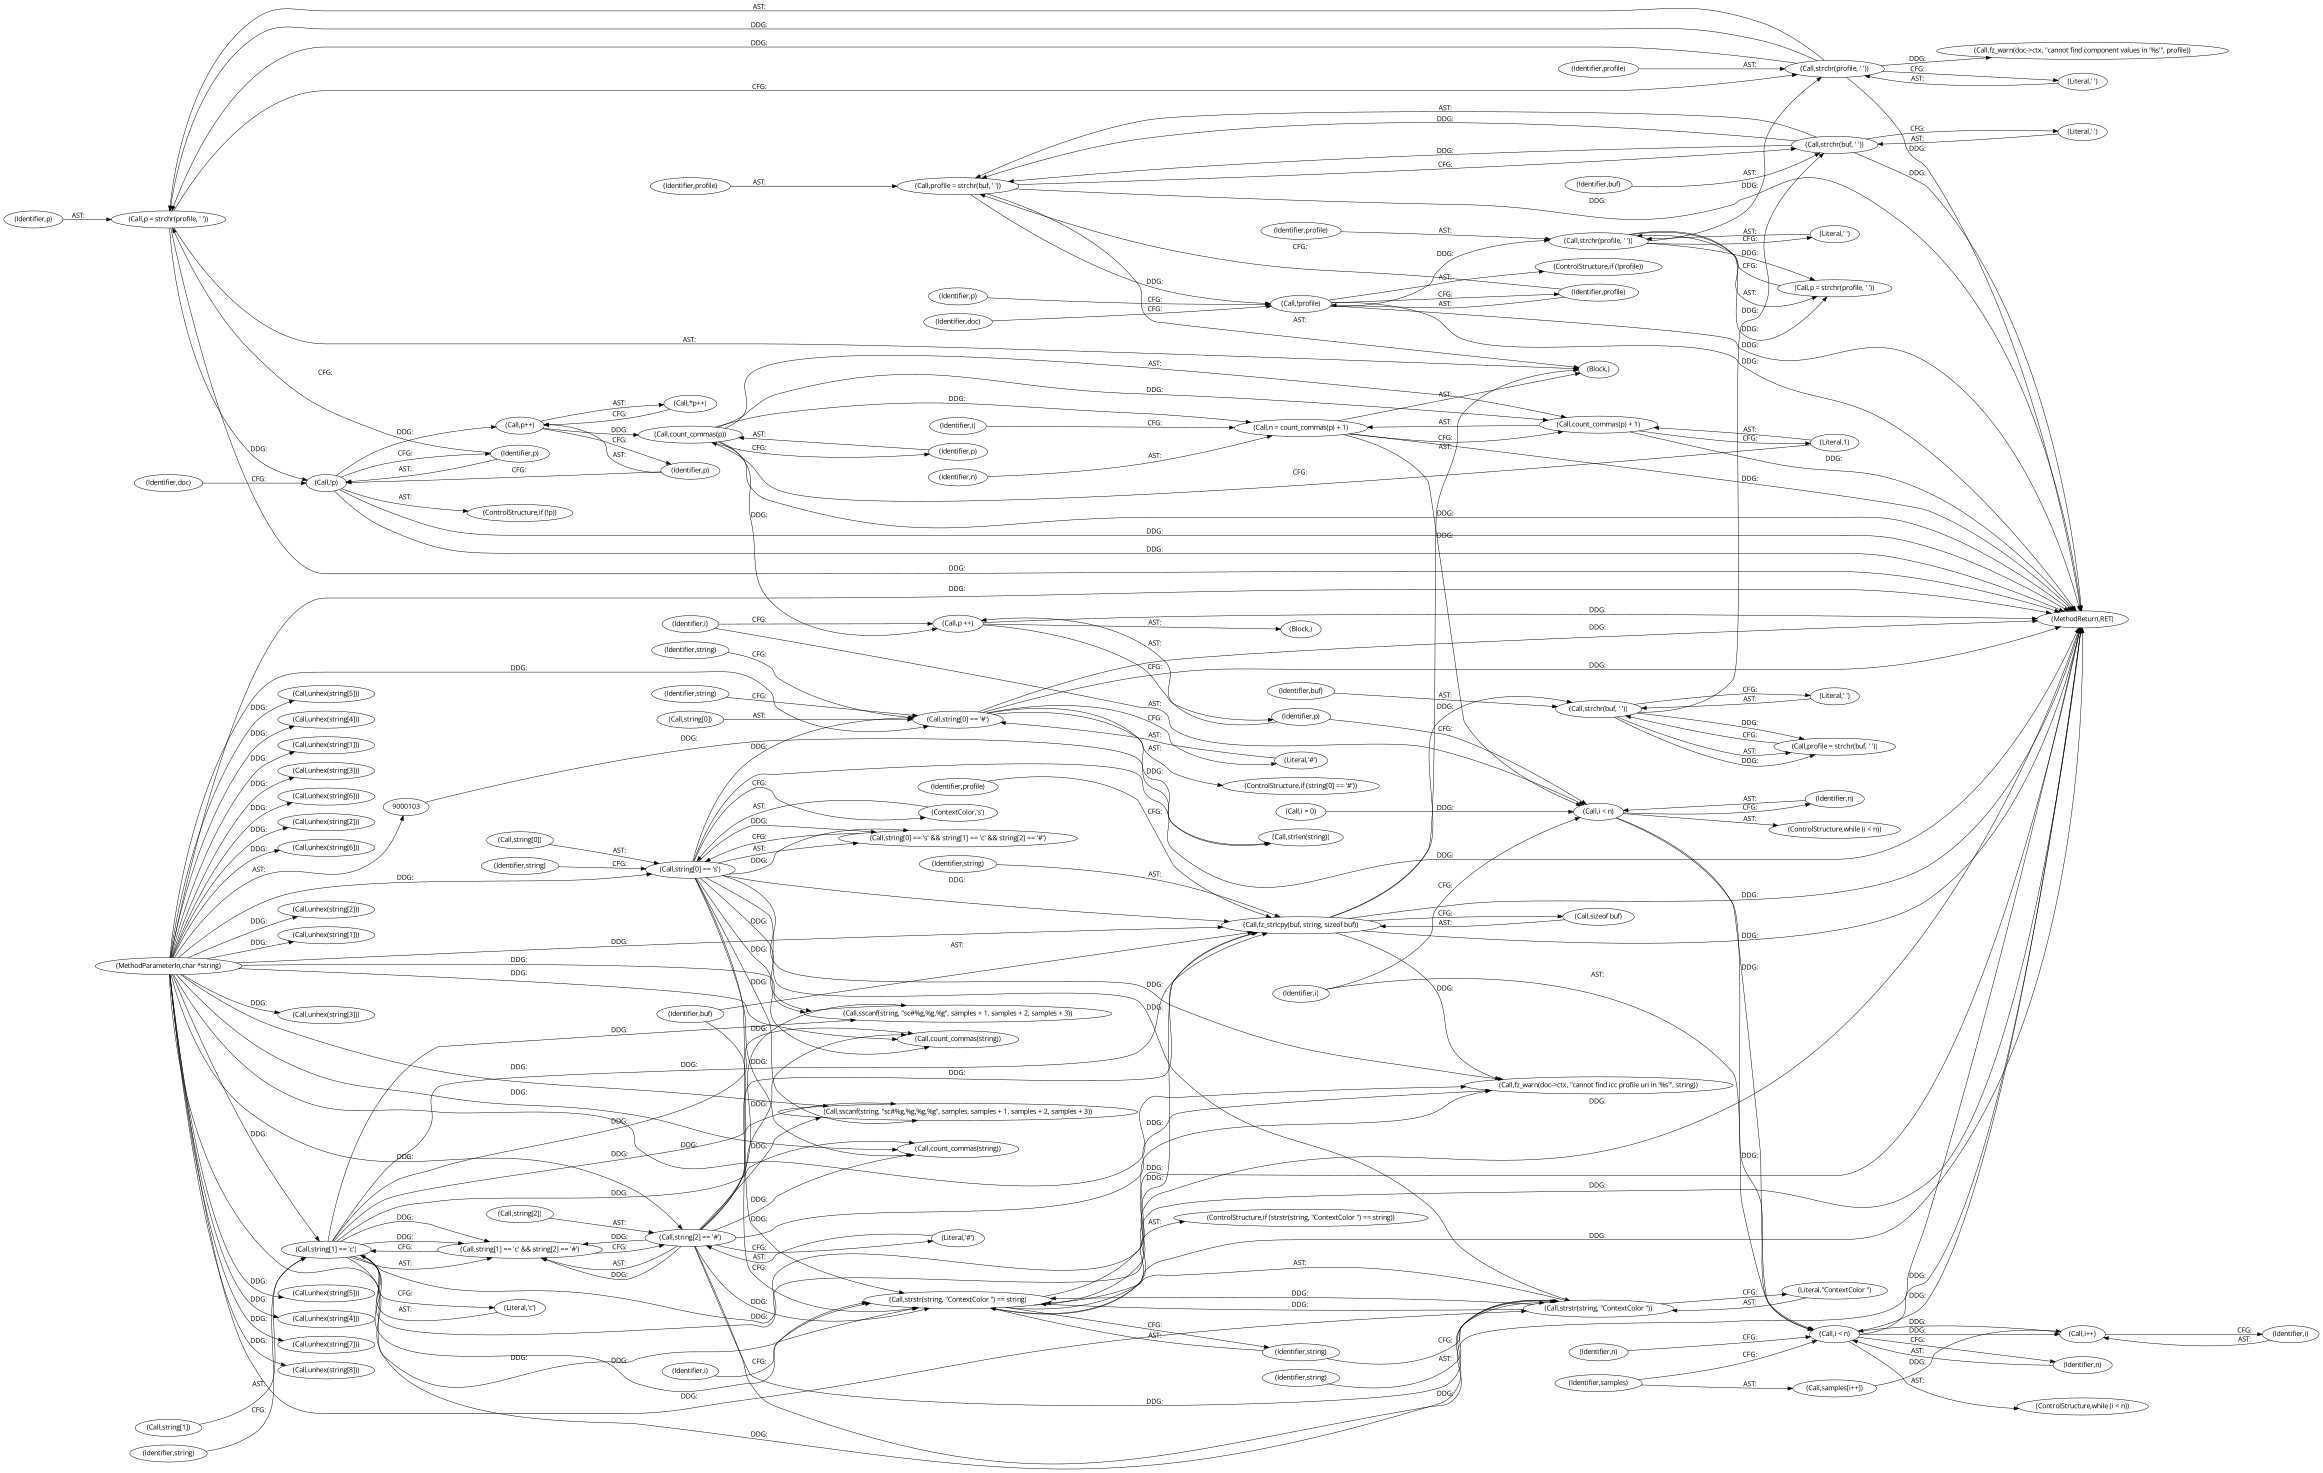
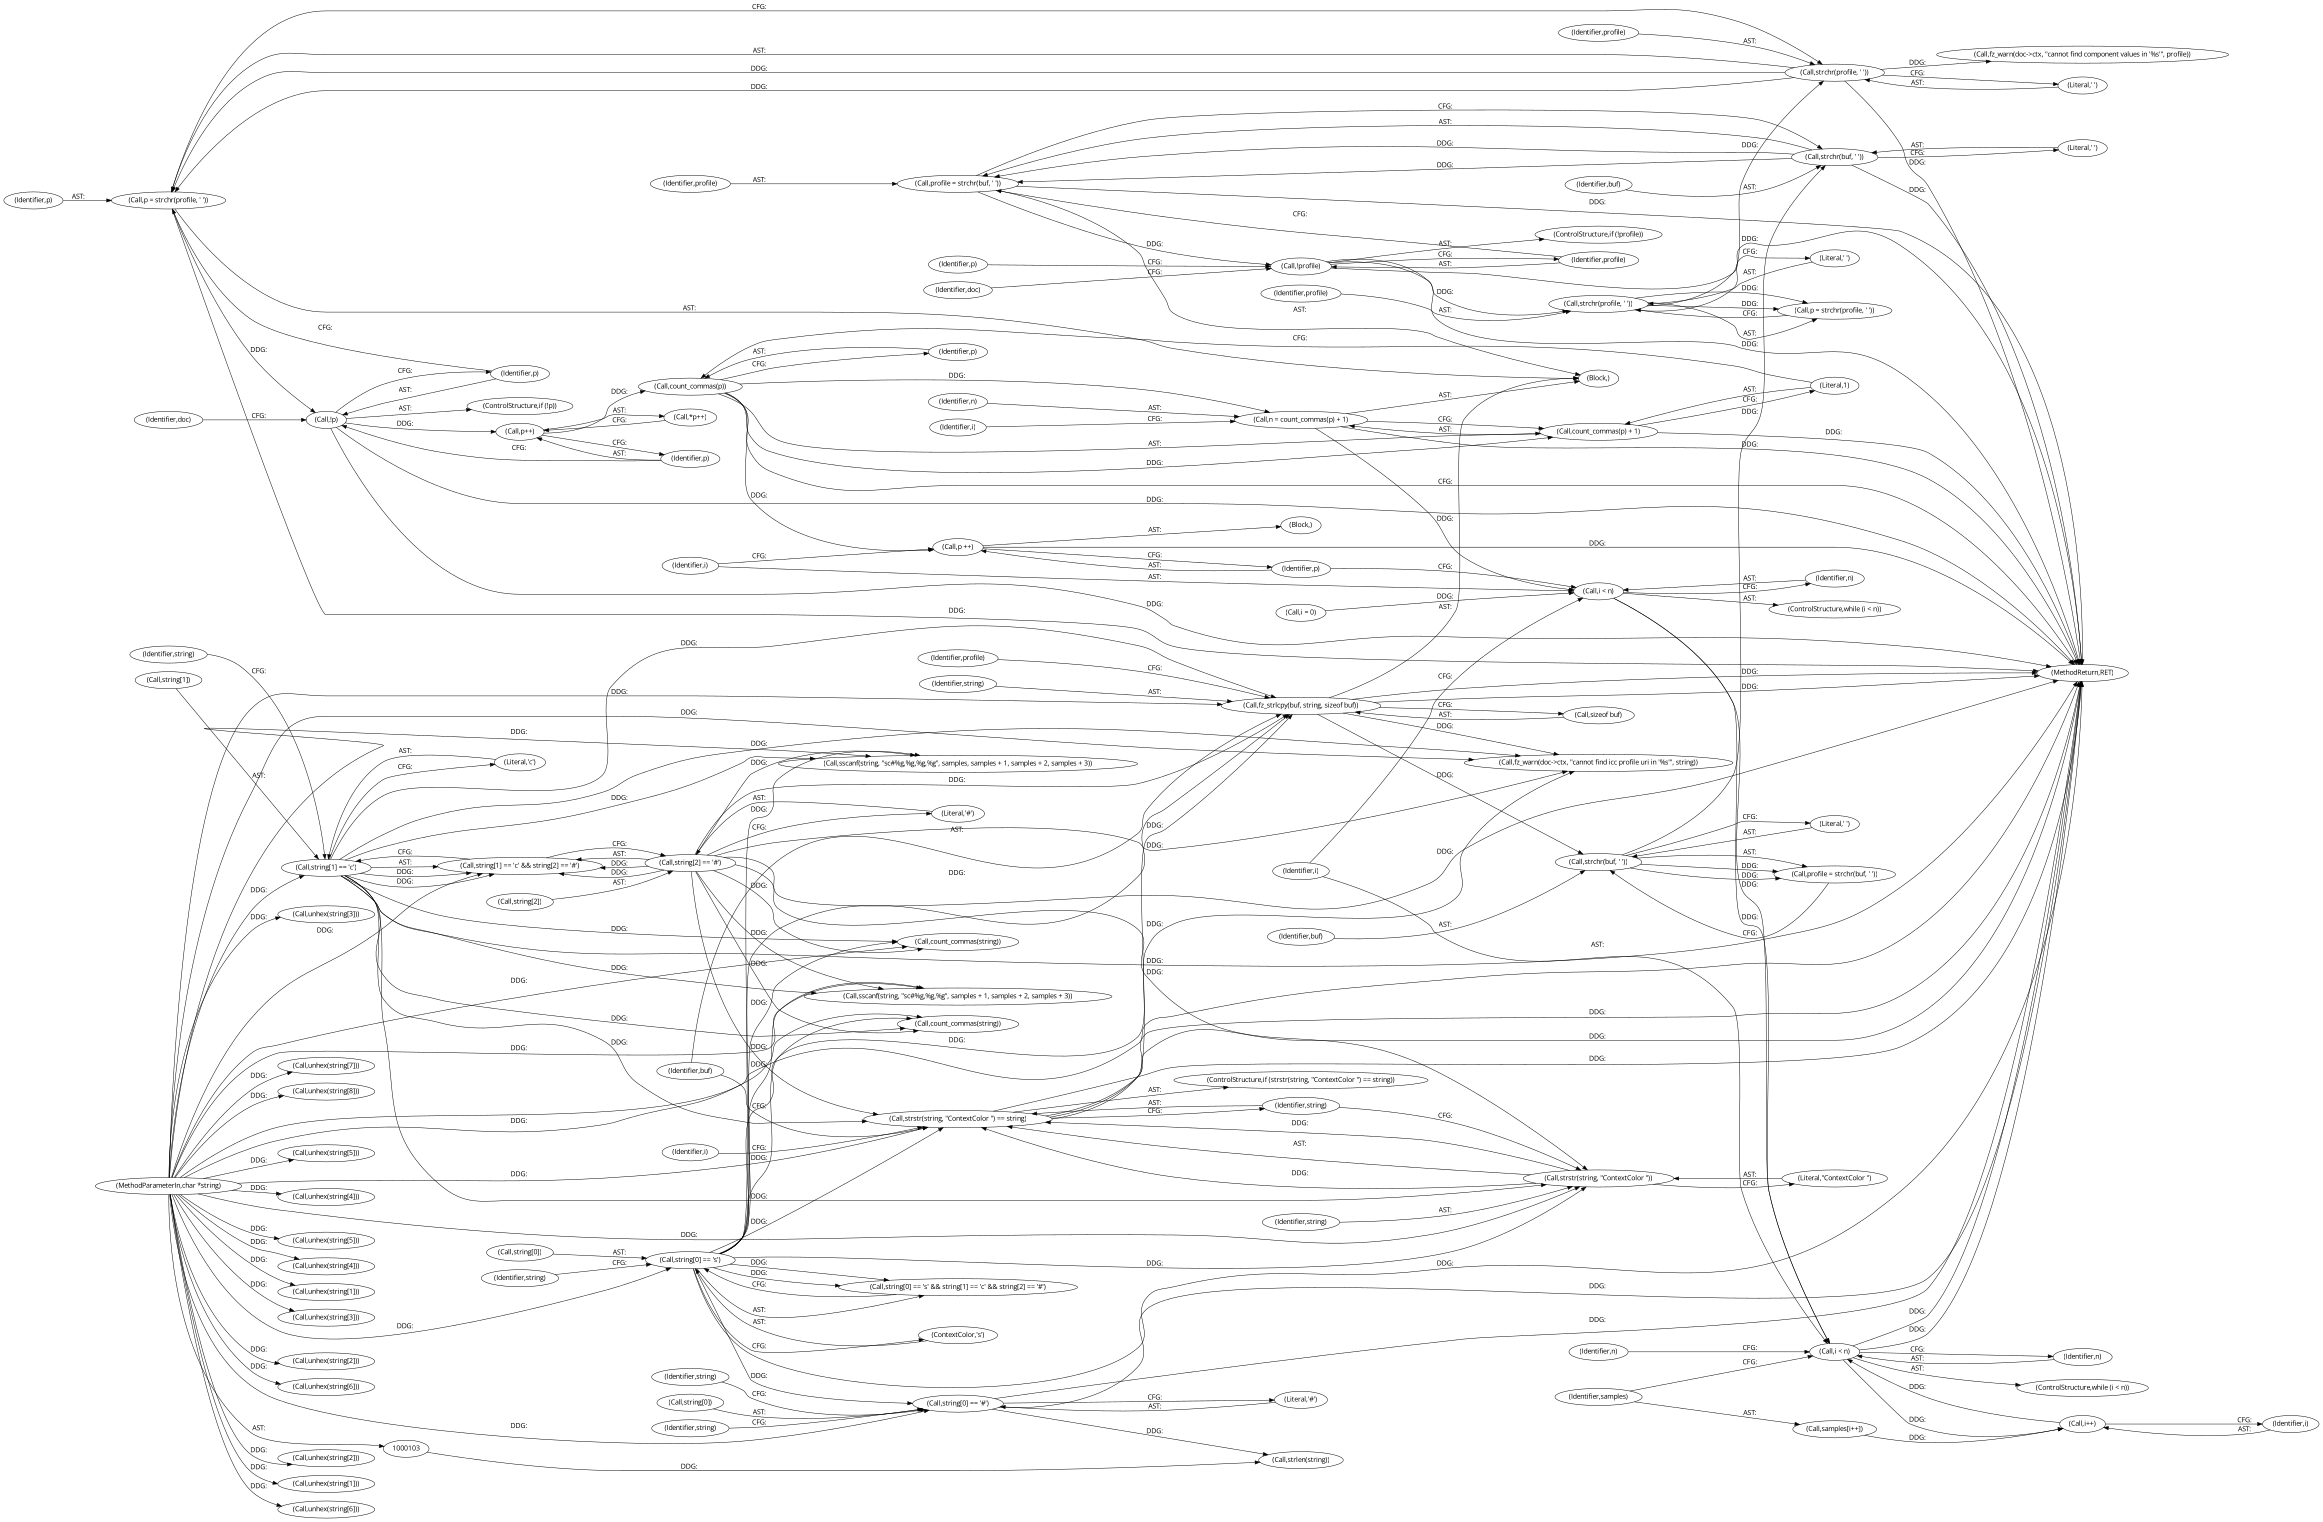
(1446, 514) -> (1446, 482)
(1301, 786) -> none
(406, 807) -> (406, 1449)
(387, 1161) -> (285, 987)
